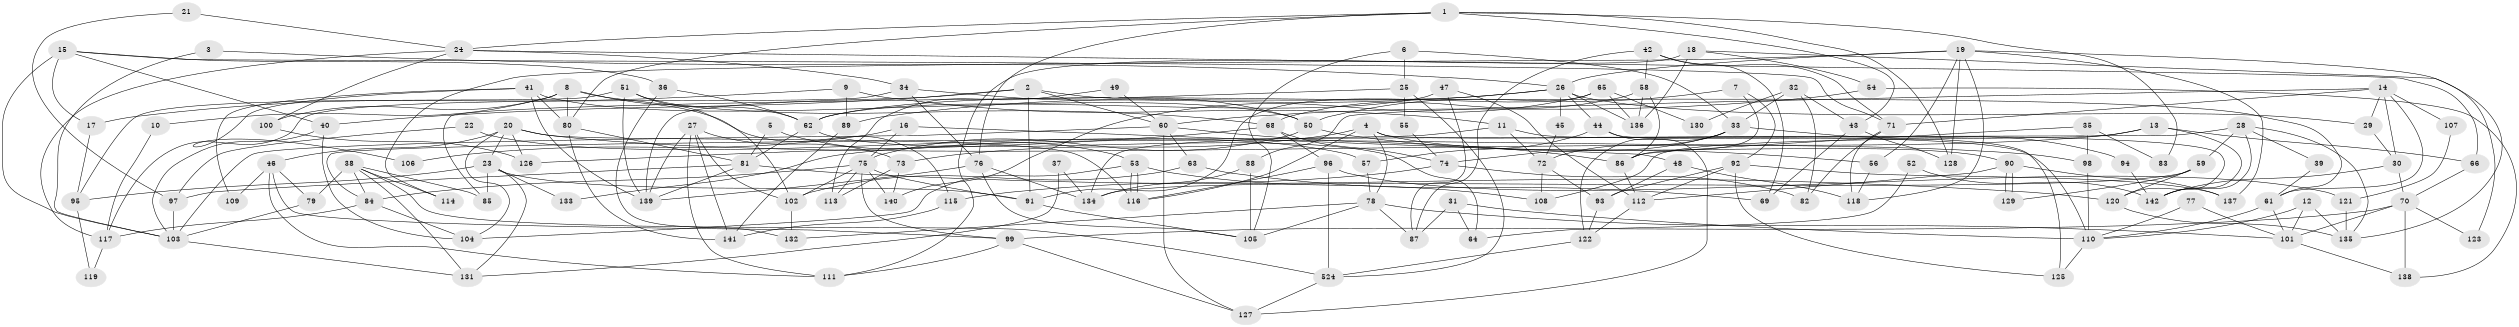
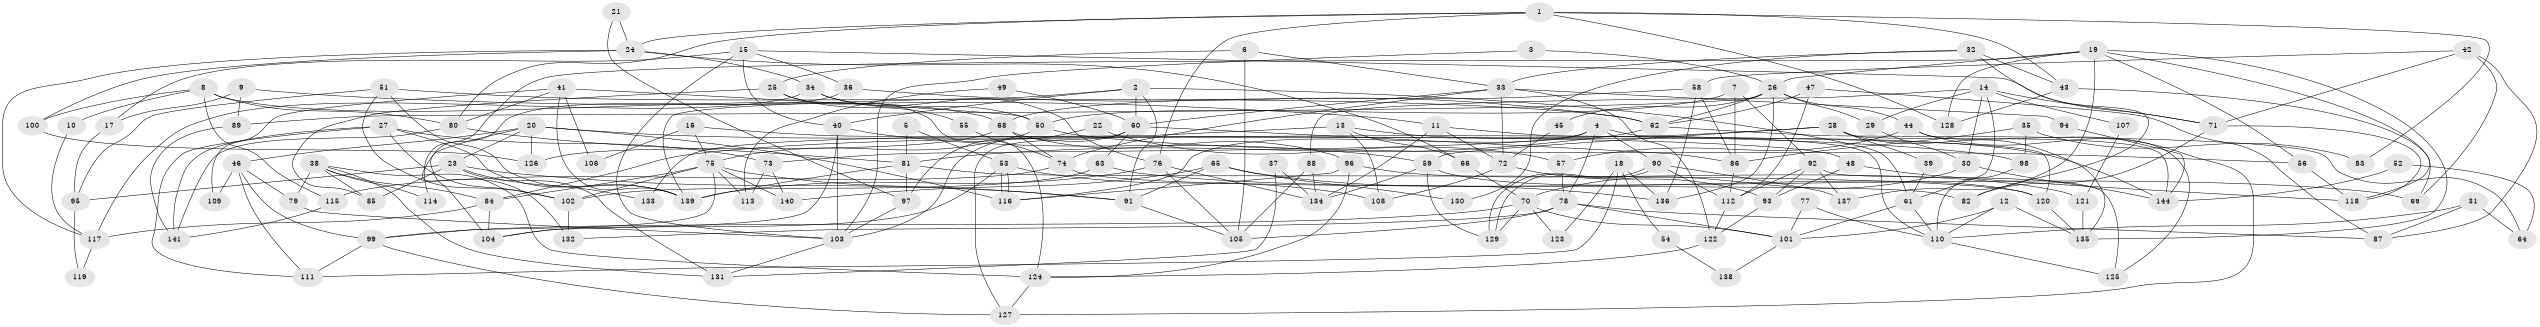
(1586, 109) -> (1310, 106)
none -> (1048, 146)
(2152, 202) -> (2163, 202)
(2405, 239) -> (1508, 221)
(1329, 277) -> (1035, 277)
